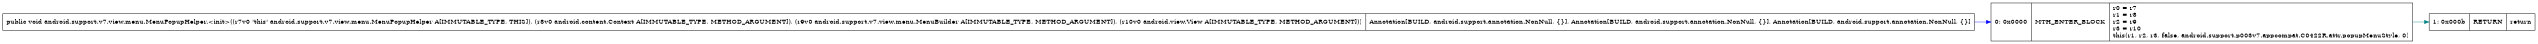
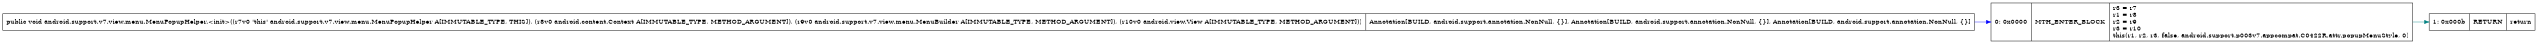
(2125, 8) -> (2125, 8)
